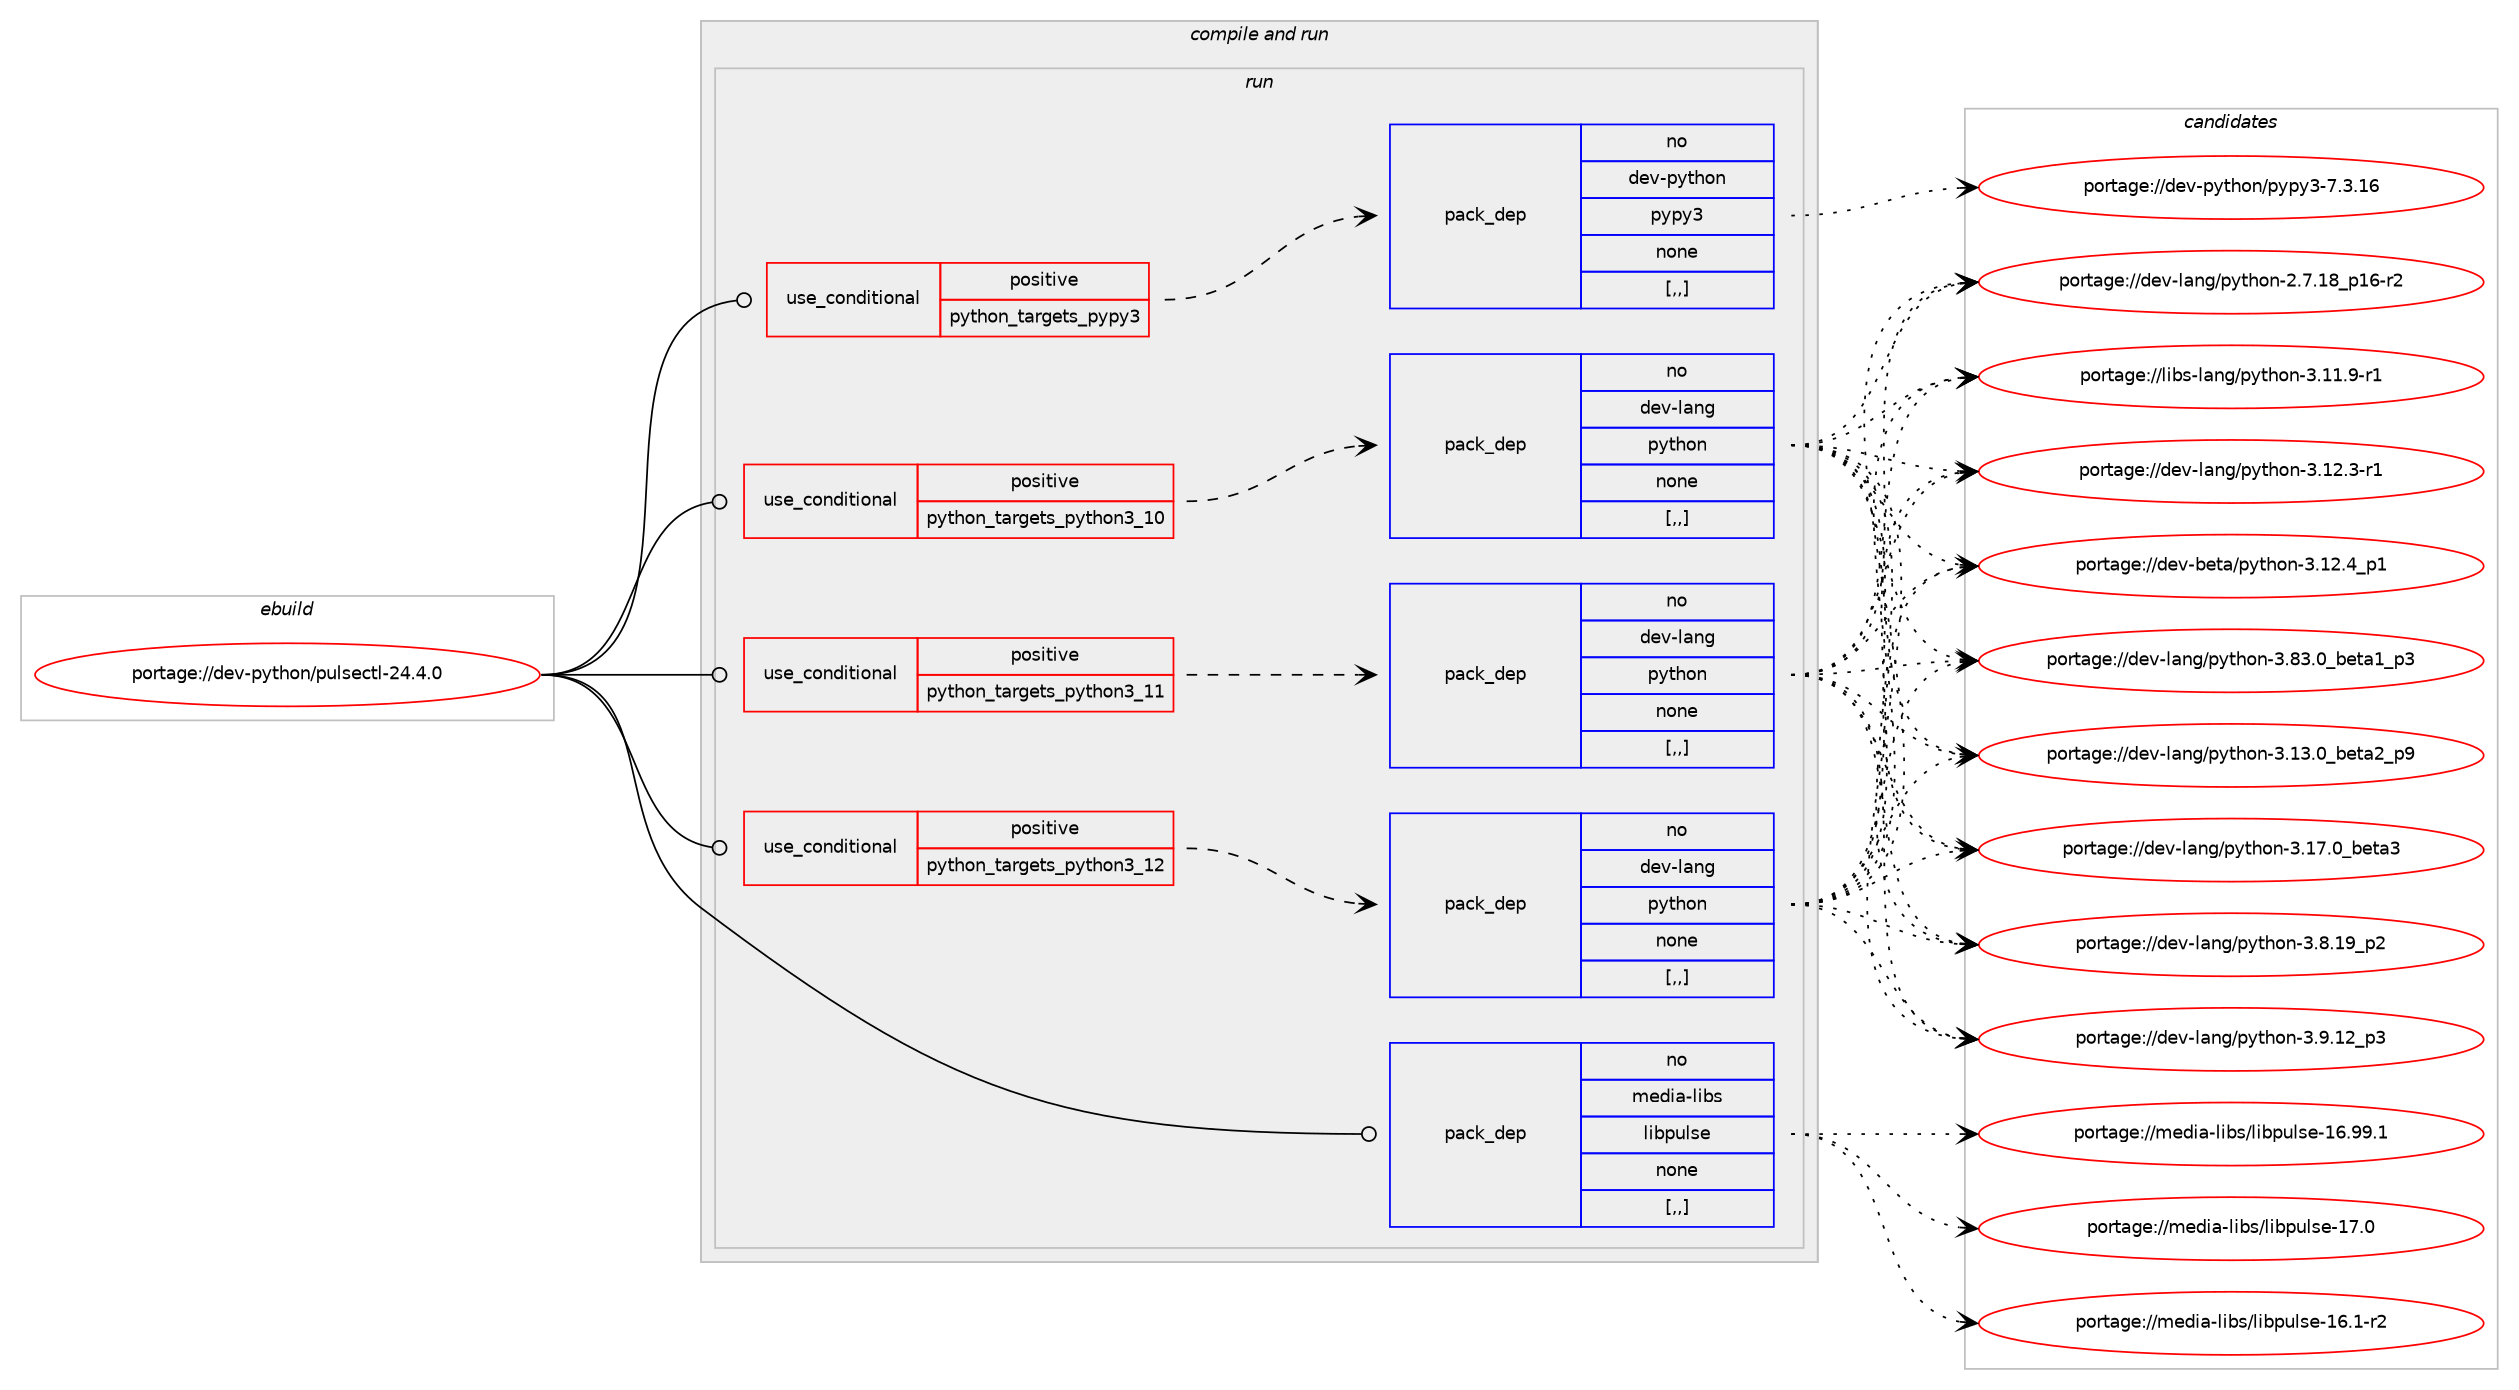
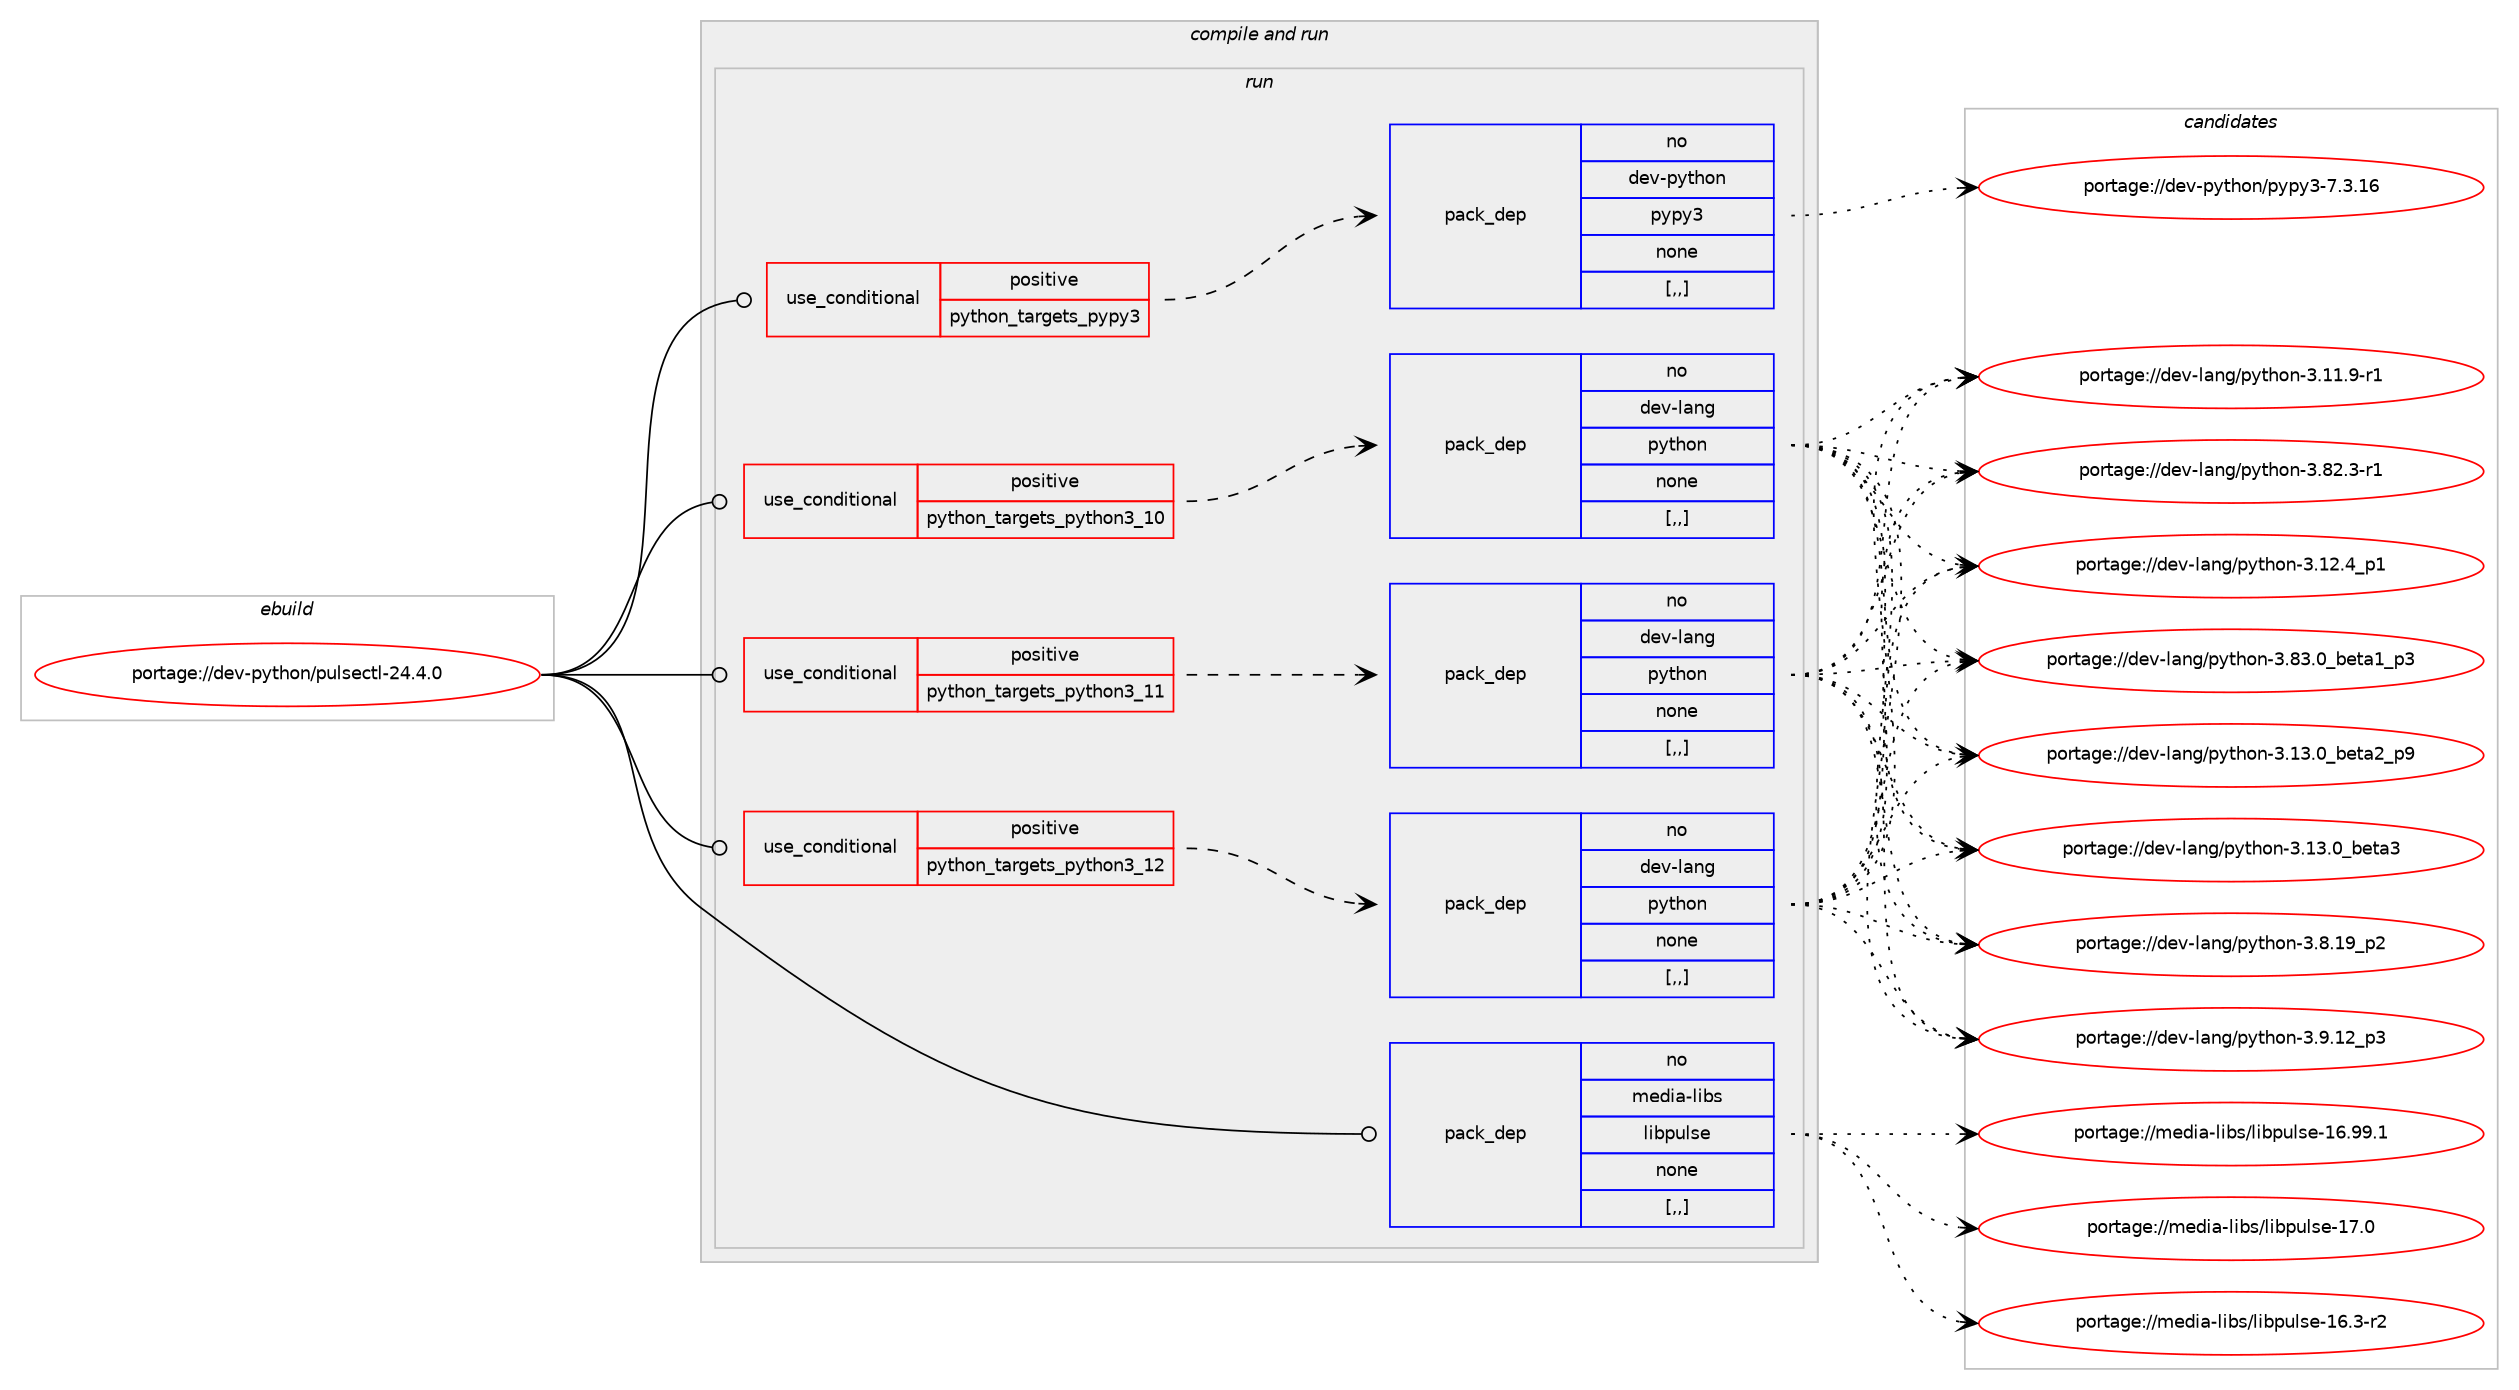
(2231, 282) -> none
(2231, 377) -> (2231, 377)
(2231, 471) -> (2231, 471)
(2231, 566) -> (2231, 566)
(2231, 850) -> (2231, 850)
(2231, 1323) -> (2231, 1323)
